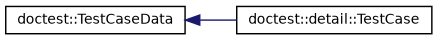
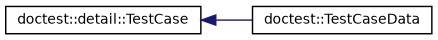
(218, 20) -> (234, 20)
